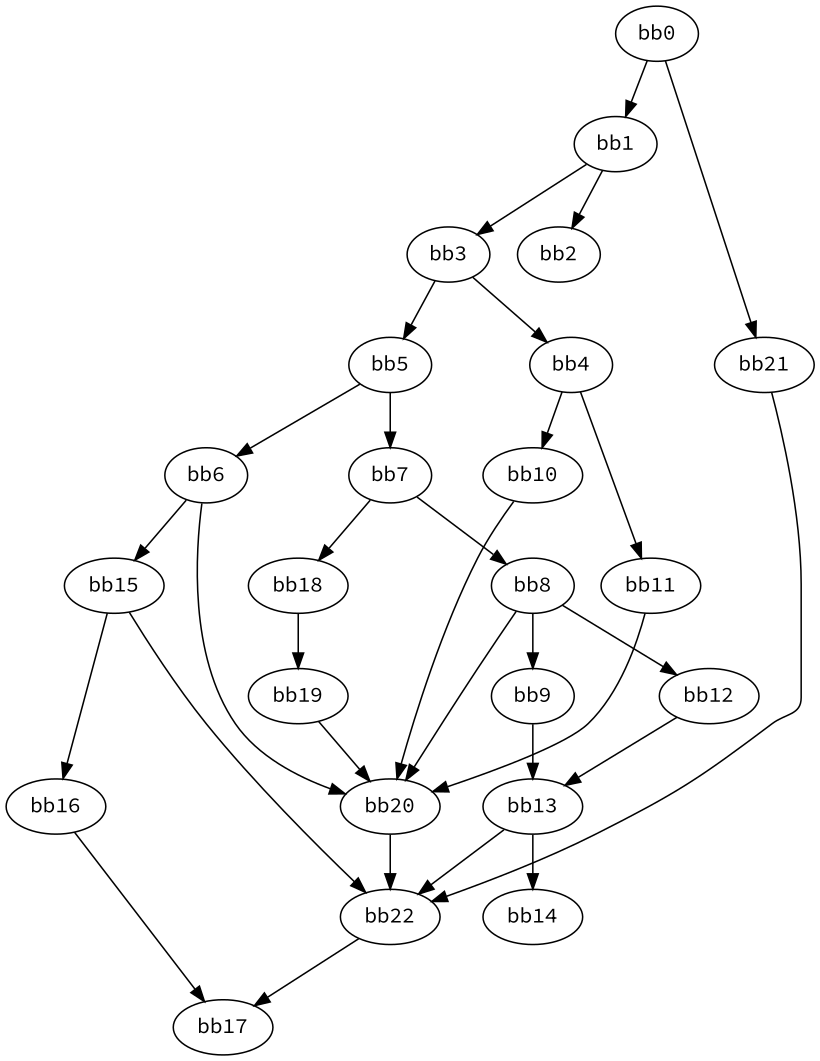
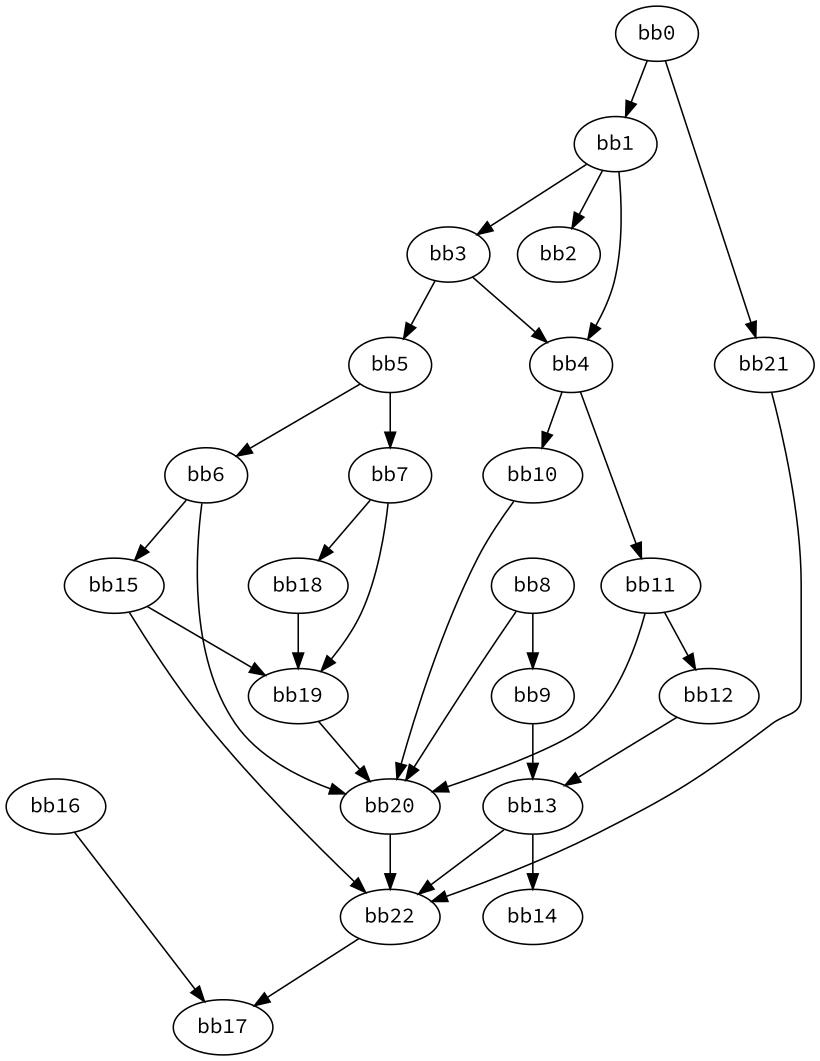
none -> (619, 251)
(455, 526) -> (372, 586)
(613, 636) -> (676, 634)
(87, 688) -> (192, 632)
